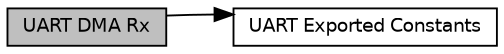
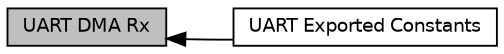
(190, 15) -> (209, 40)
